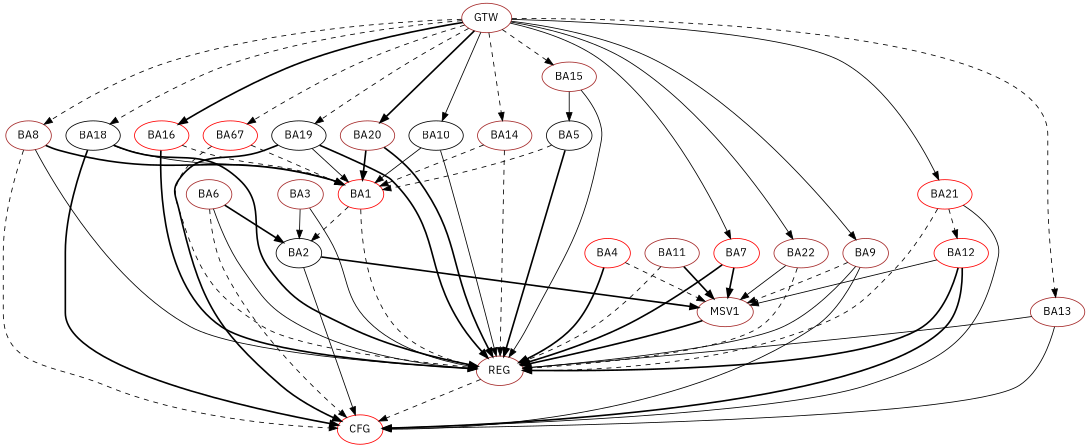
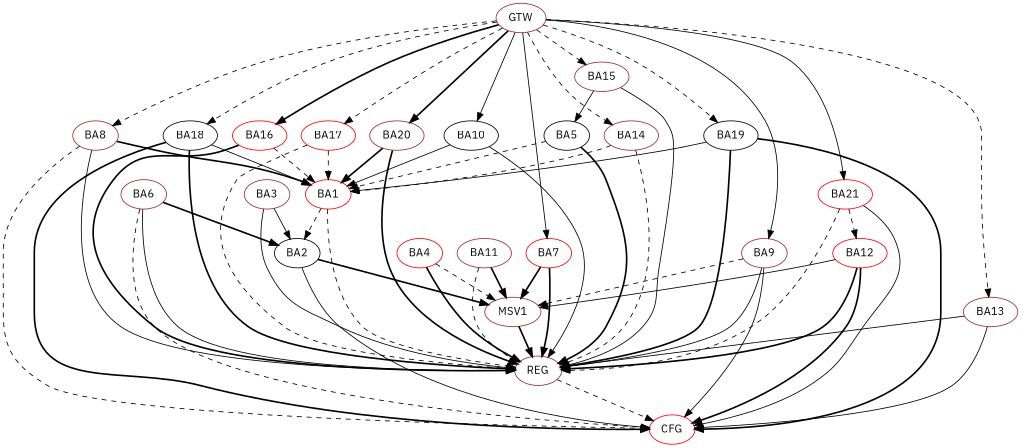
(230, 136) -> (328, 136)
(801, 253) -> none
